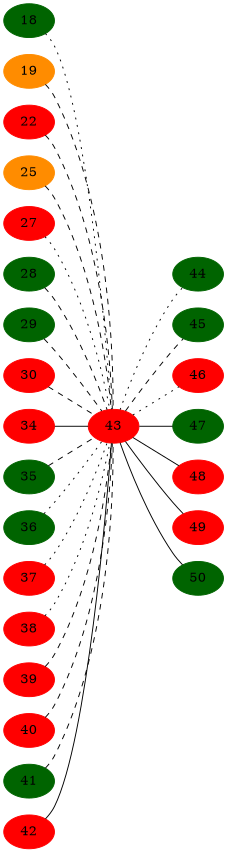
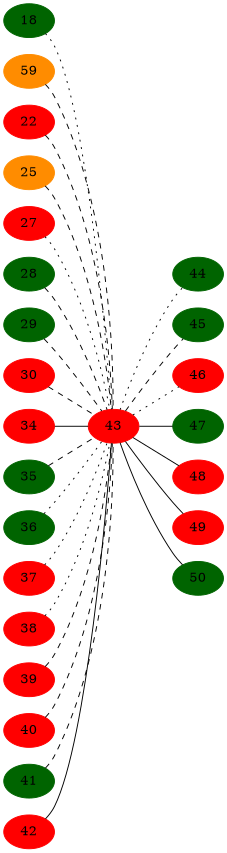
(29, 71) -> (29, 71)
